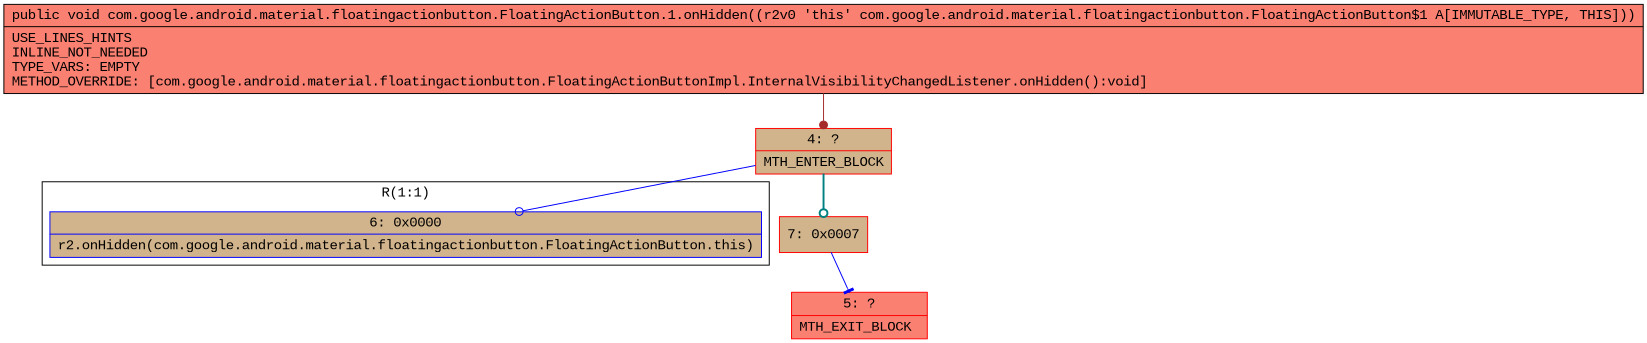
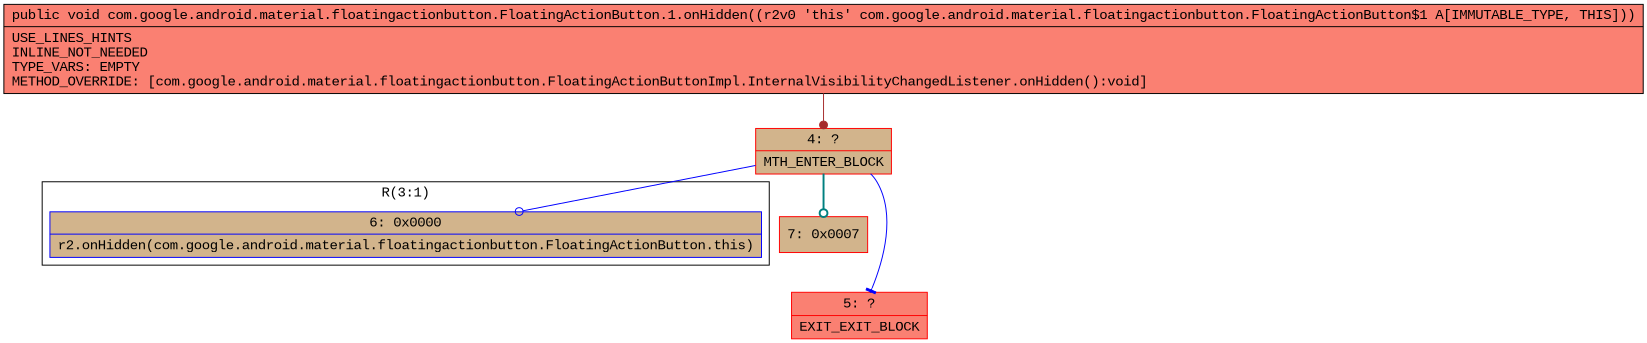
(406, 193) -> (406, 193)
(839, 270) -> (886, 230)
(856, 327) -> (859, 327)
